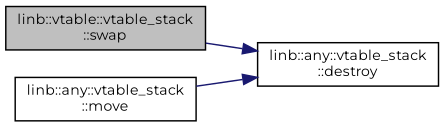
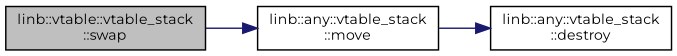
(224, 46) -> (224, 28)
